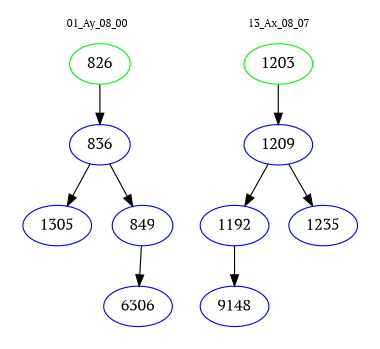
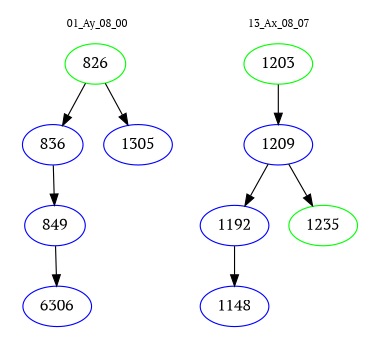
(81, 180) -> (114, 99)
(323, 226) -> (323, 226)
(235, 306) -> (235, 306)
